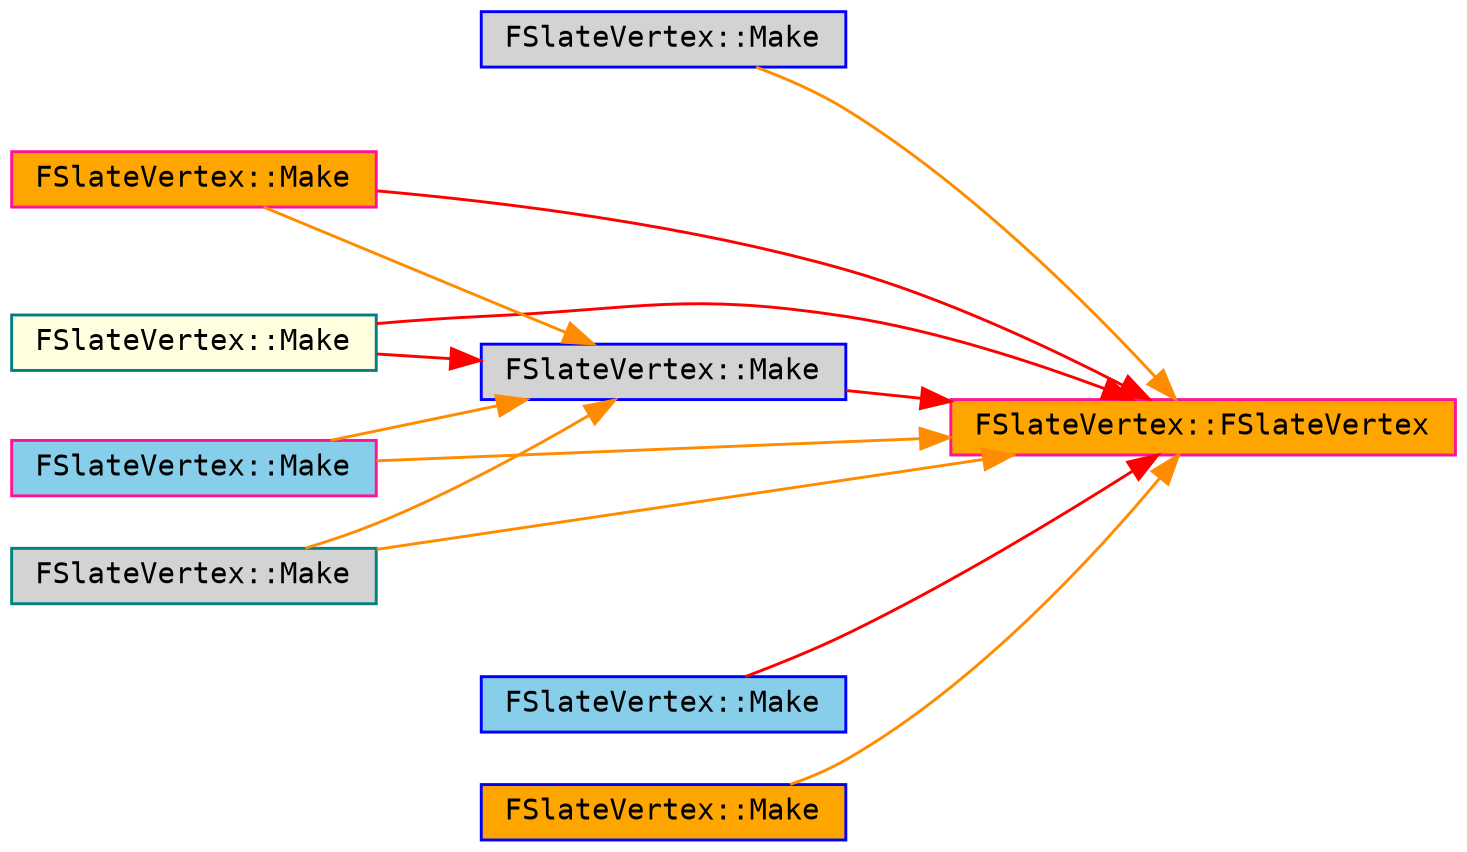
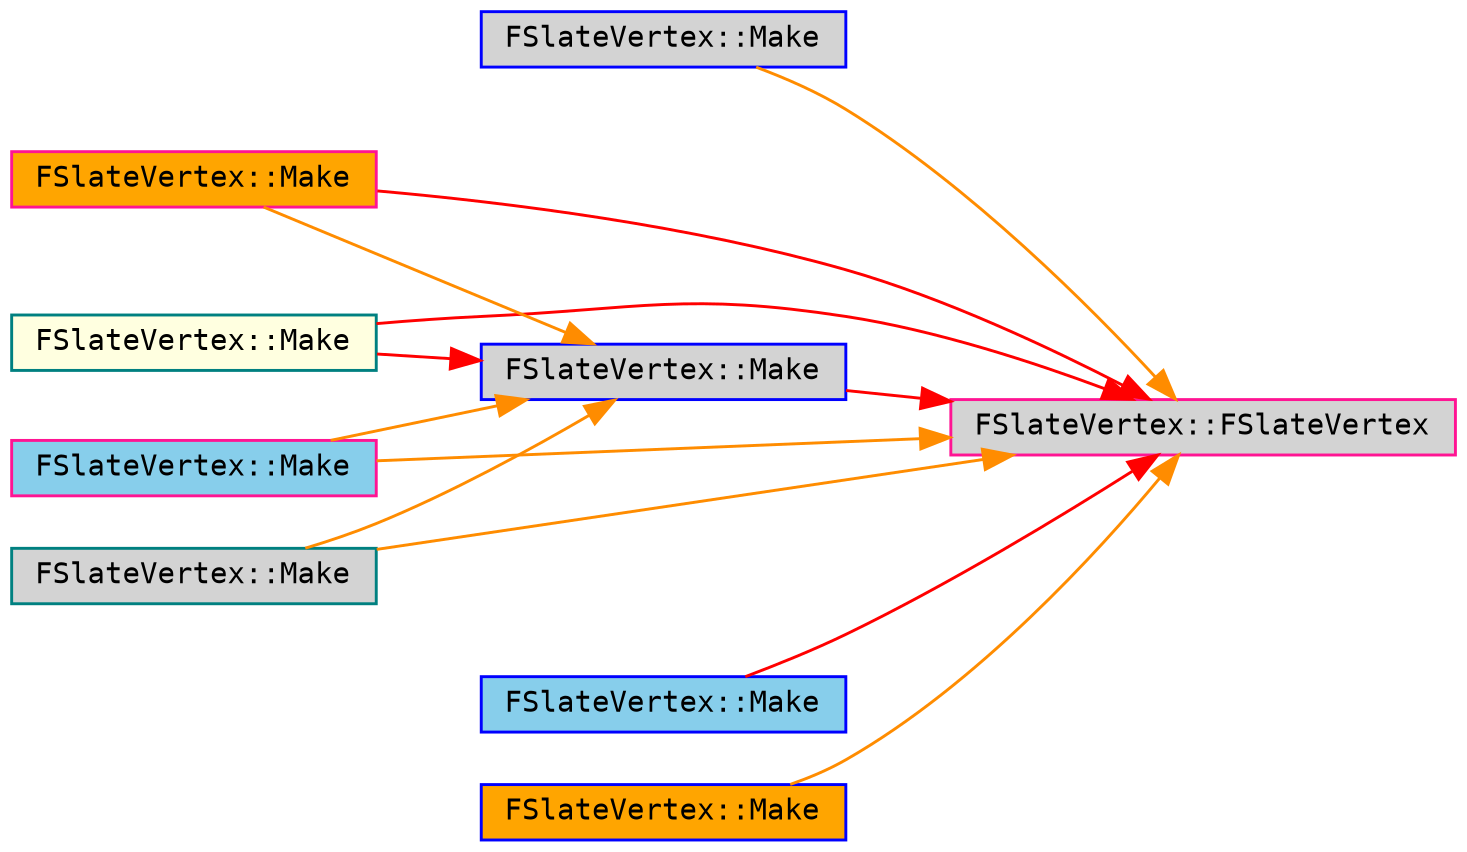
(1203, 427) -> (1203, 427)
